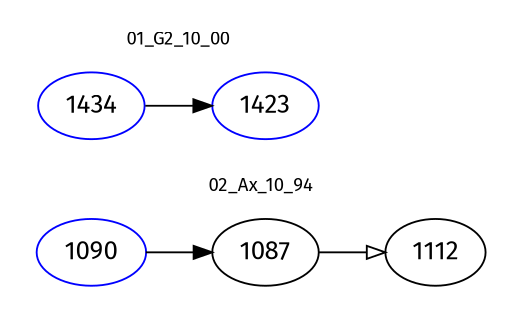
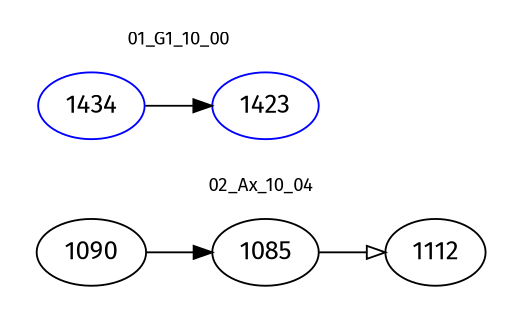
(178, 40) -> (178, 40)
(261, 186) -> (261, 186)
(91, 252) -> (91, 252)
(266, 252) -> (266, 252)
